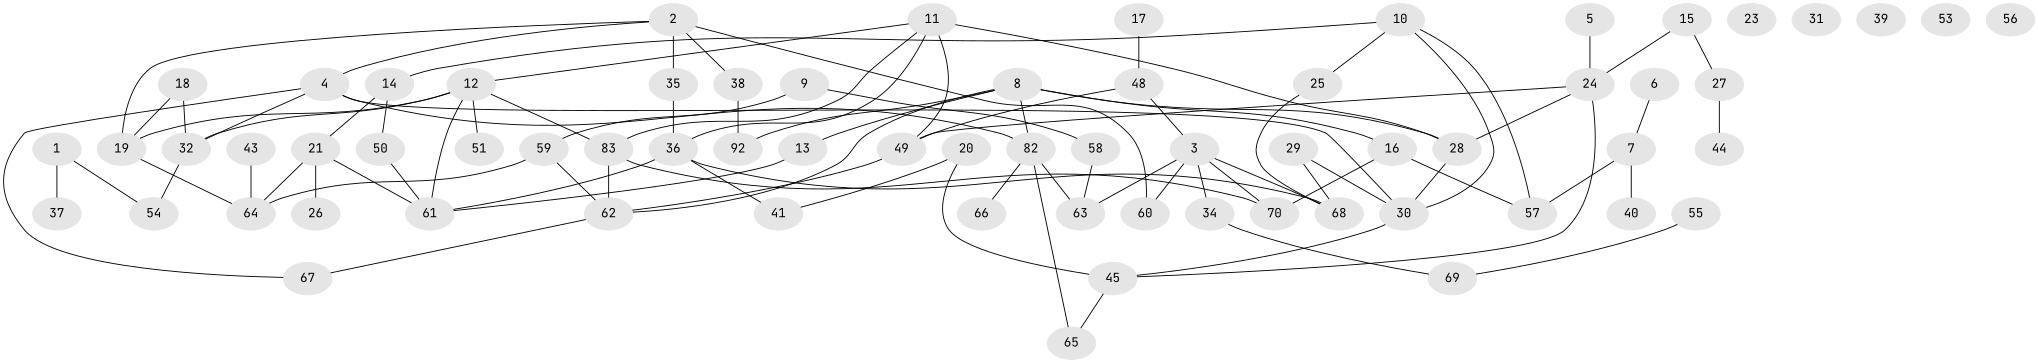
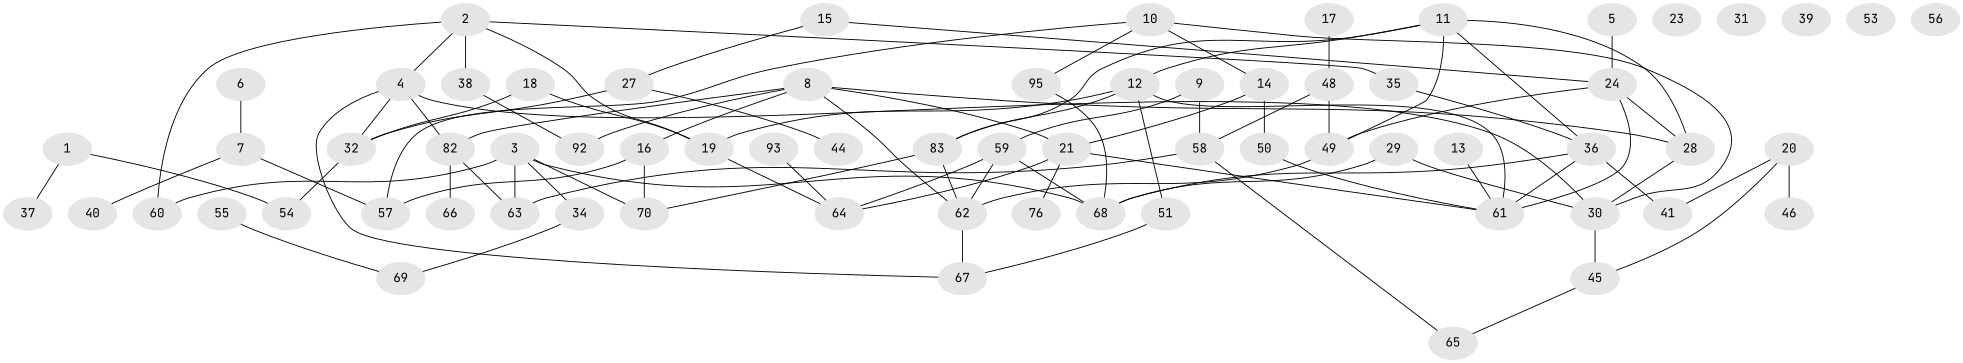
(1318, 84) -> (1036, 84)
(271, 120) -> (488, 113)
(882, 120) -> (919, 103)
(1170, 120) -> (1258, 120)
(251, 149) -> (774, 149)
none -> (1047, 178)
(316, 214) -> (1036, 214)
none -> (1789, 214)
(1051, 246) -> (1326, 246)
none -> (1067, 252)
(1421, 259) -> (1607, 178)
